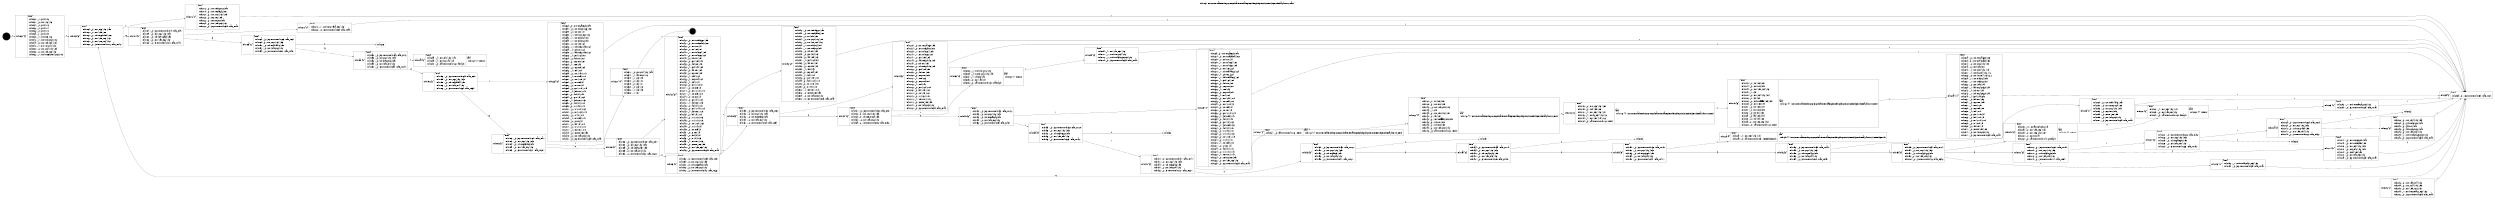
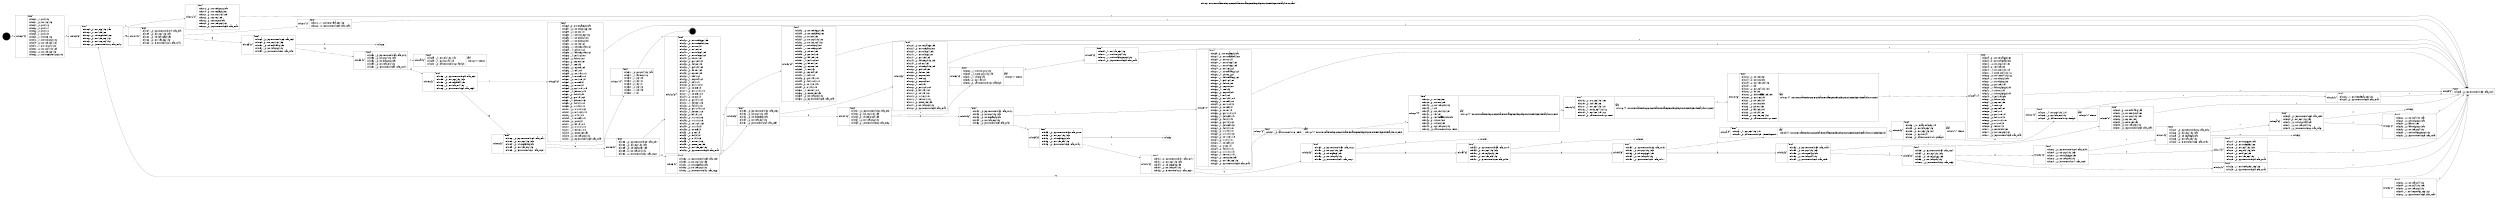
(1975, 147) -> (1889, 131)
